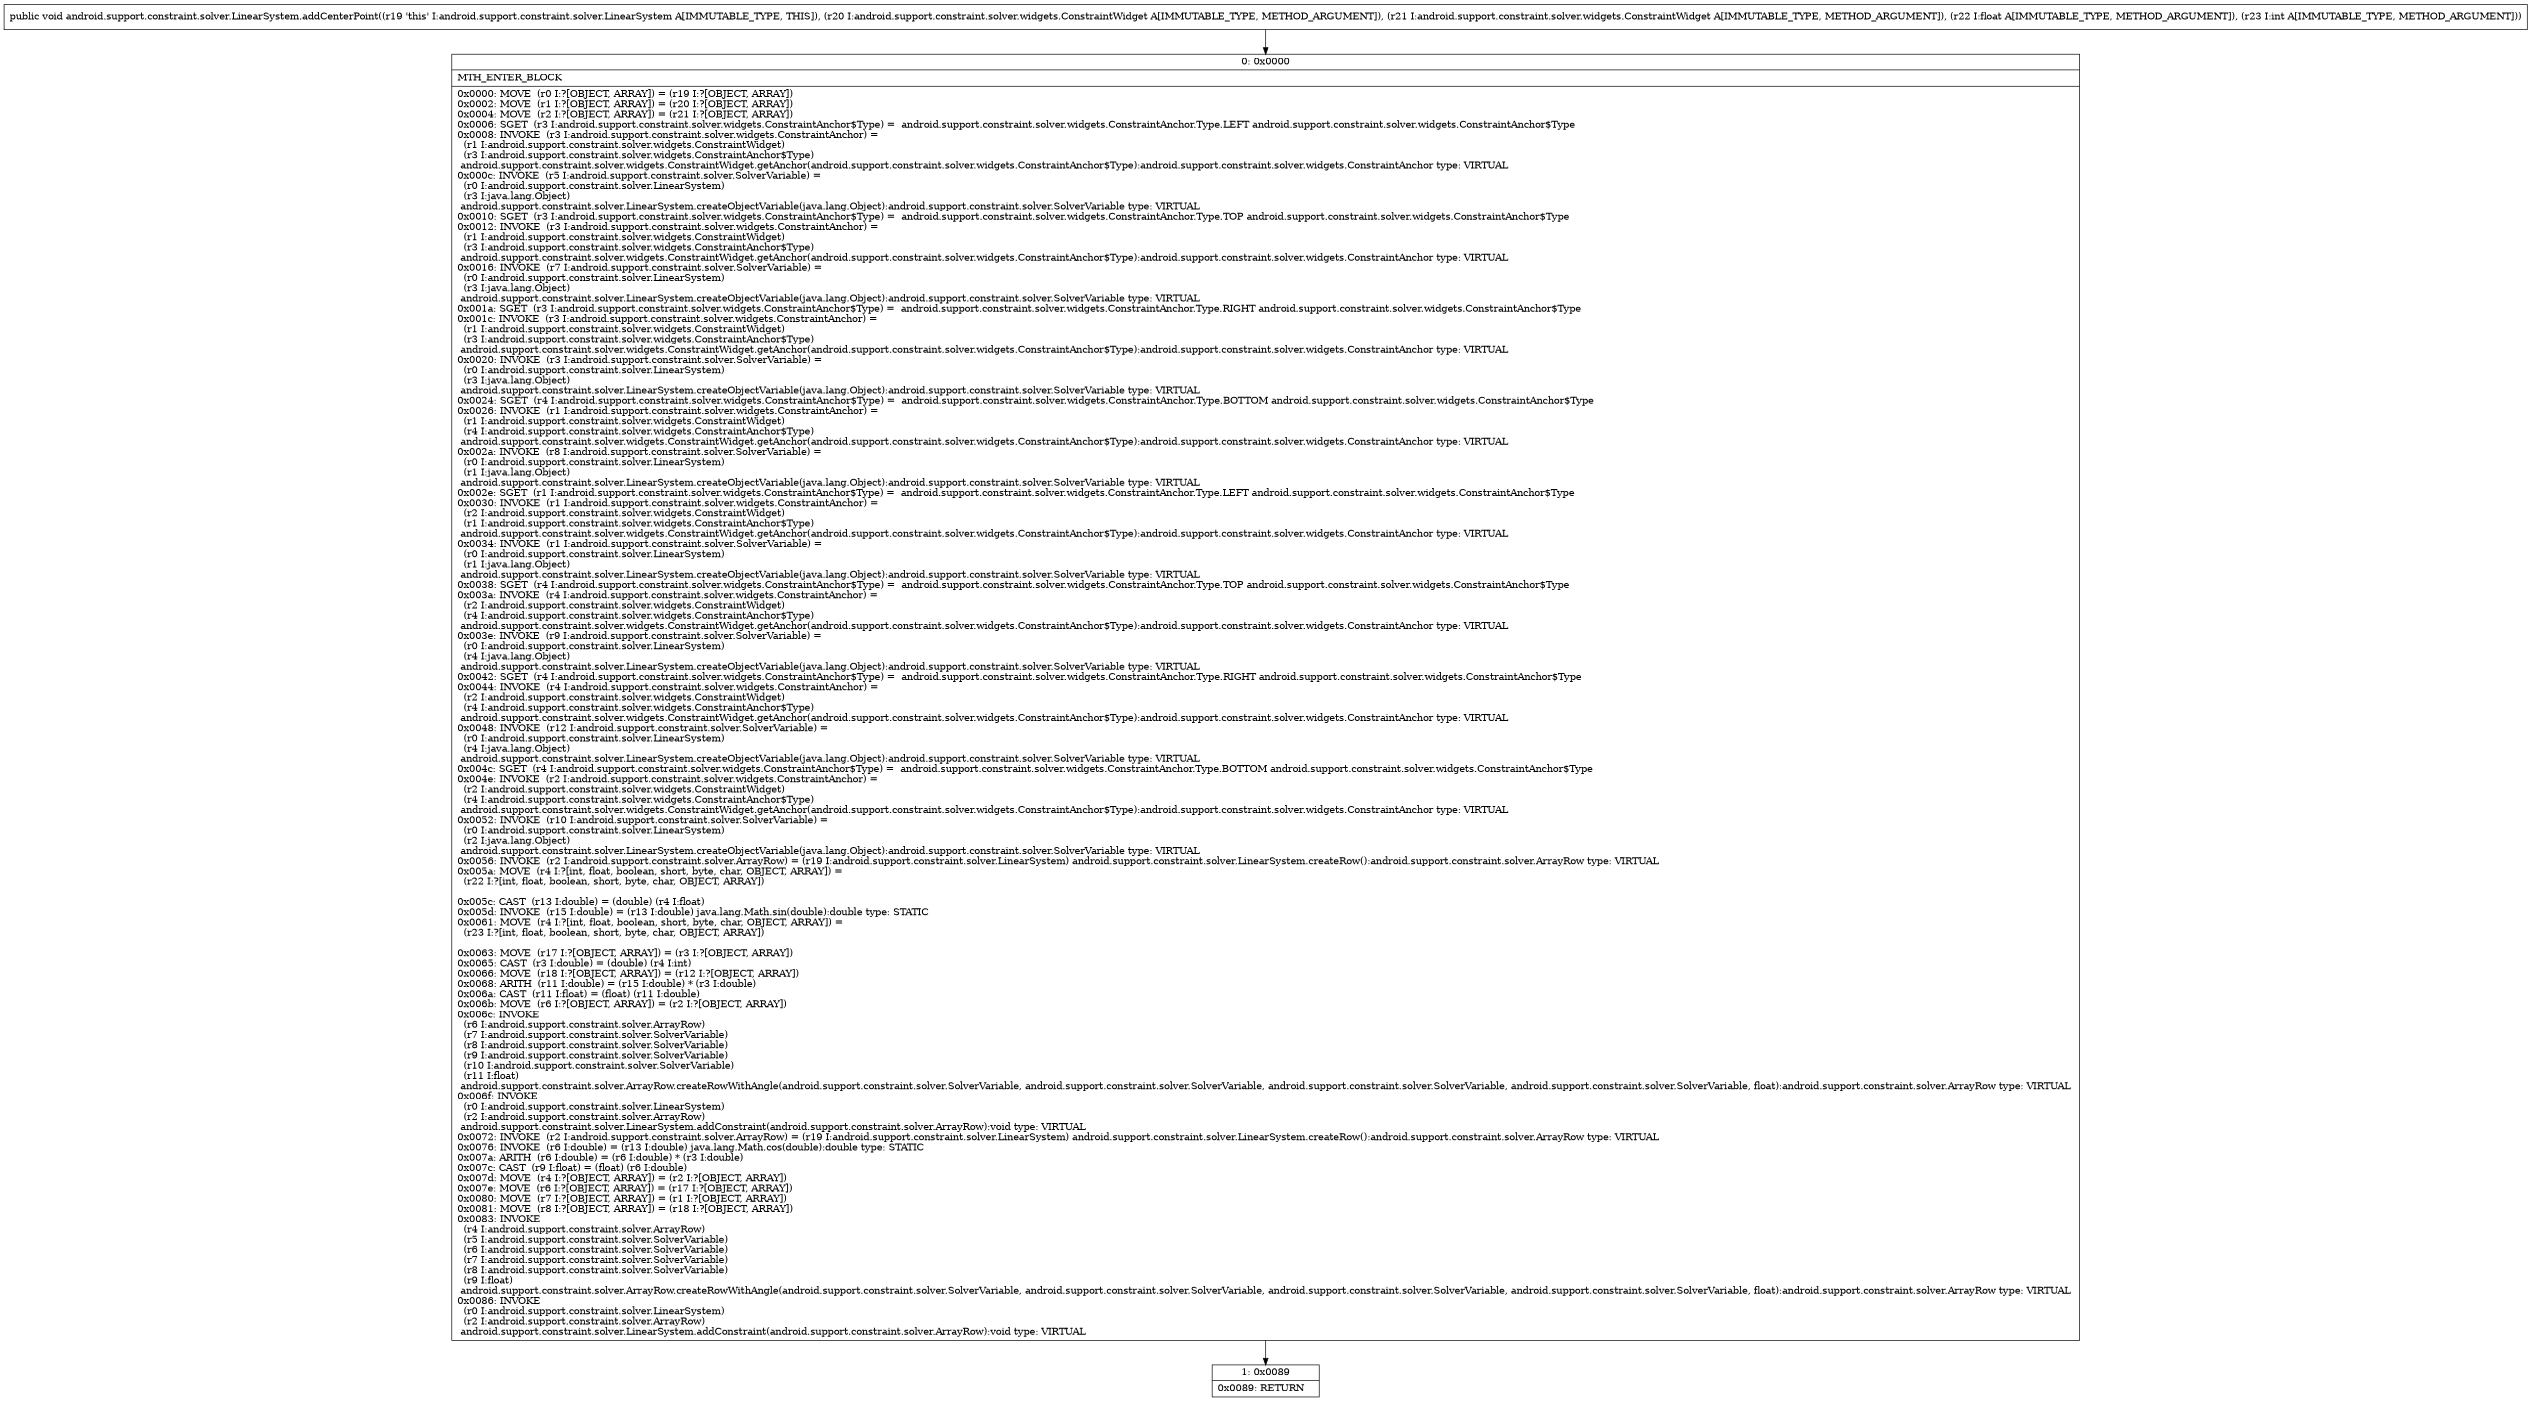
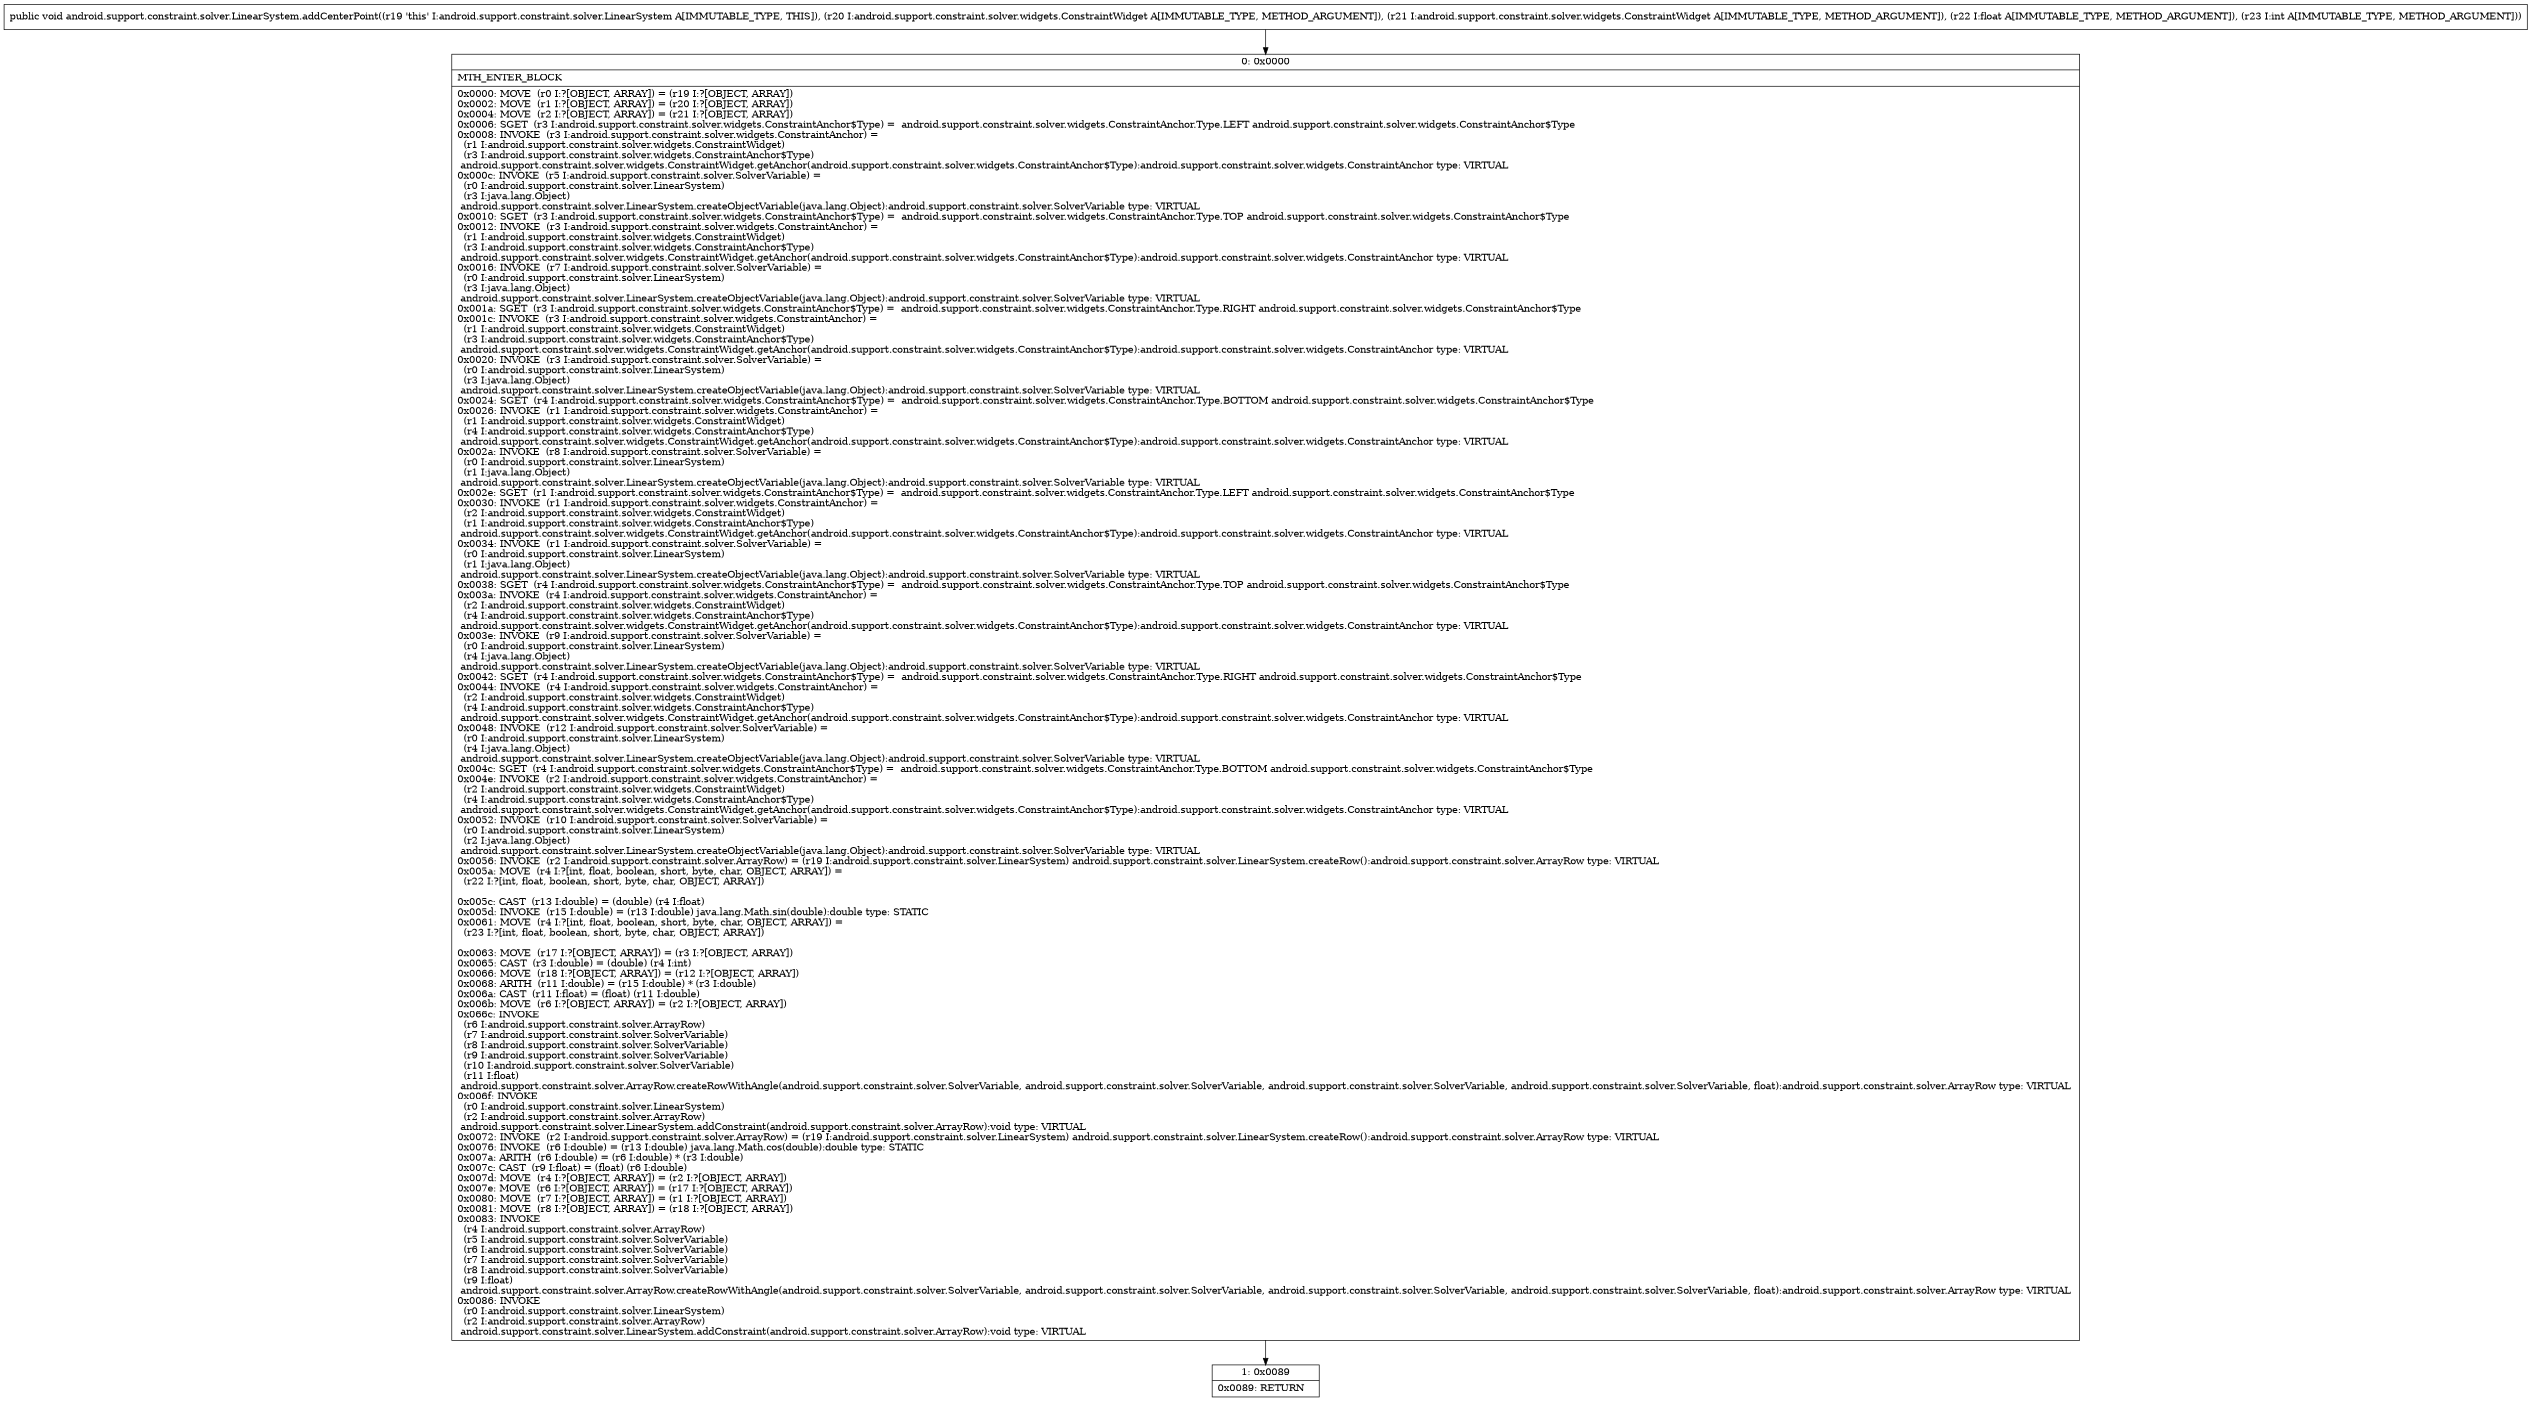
(502, 1015) -> (502, 1015)
